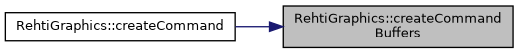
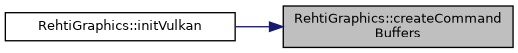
(120, 27) -> (120, 27)
